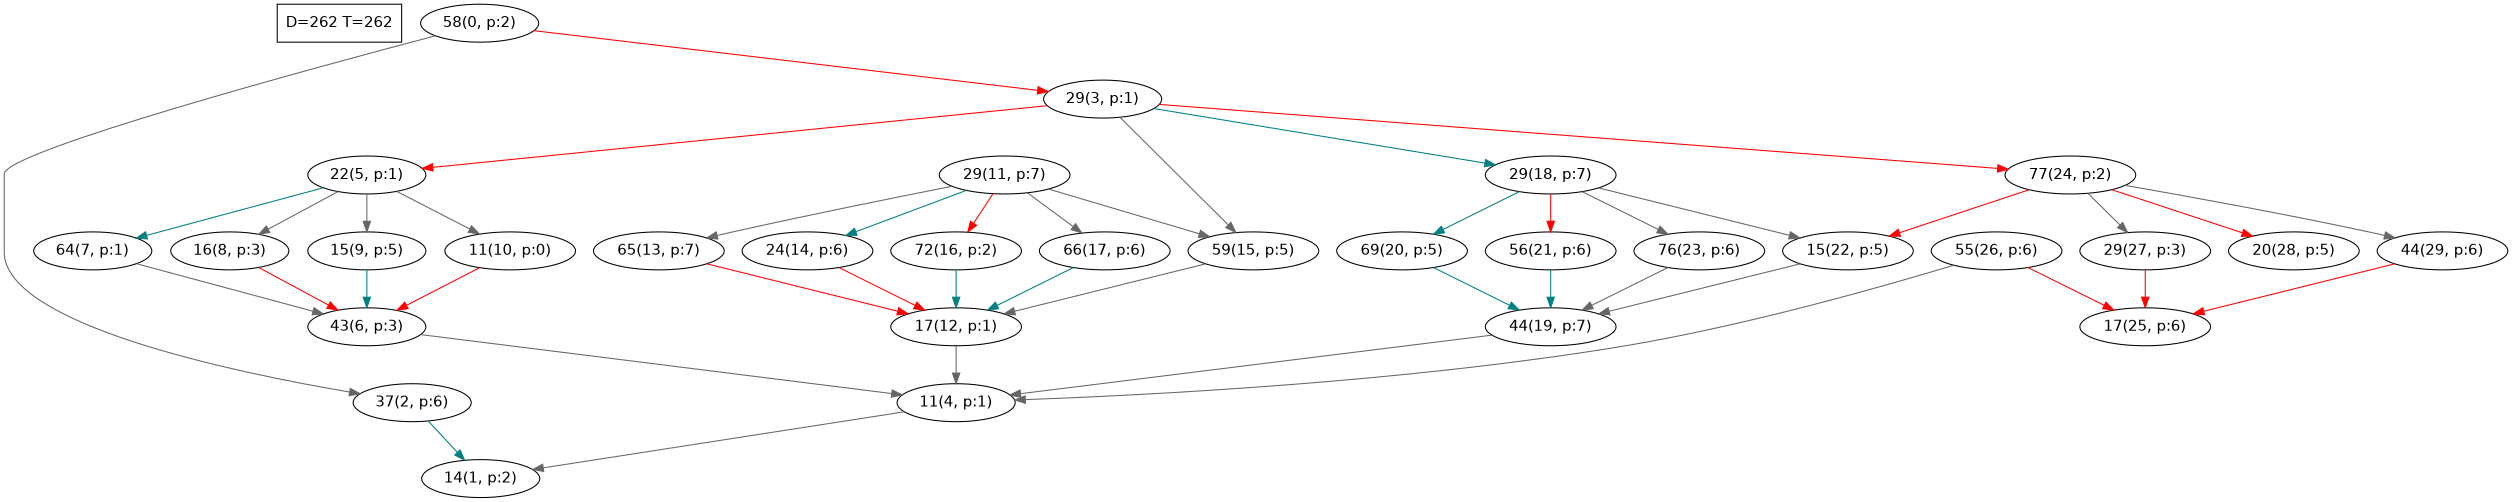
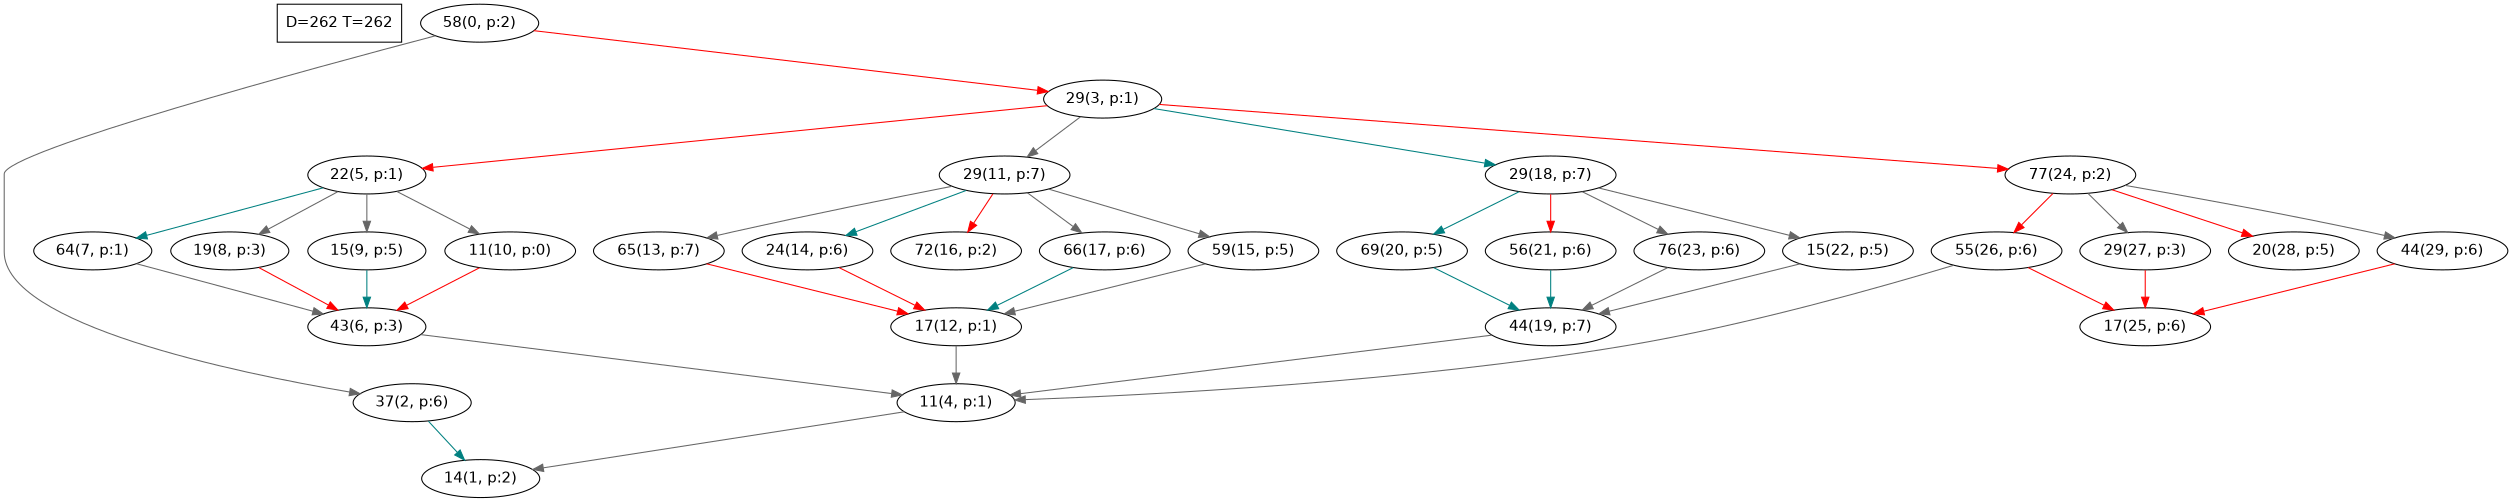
(1174, 171) -> (1058, 134)
(1964, 211) -> (2037, 209)
(230, 251) -> (230, 251)
(956, 284) -> none
